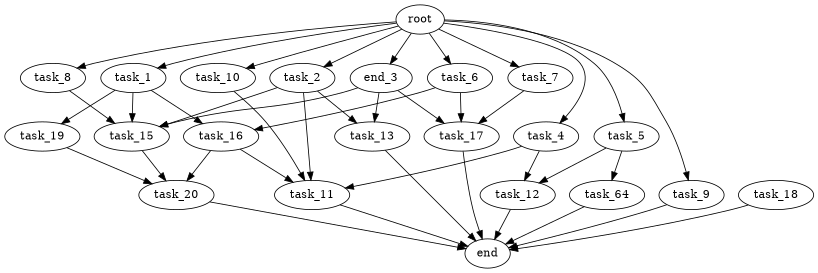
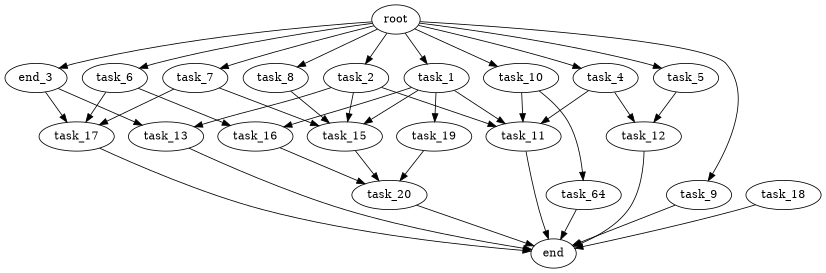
(263, 107) -> (258, 103)
(618, 162) -> (570, 126)
(263, 163) -> (476, 105)
